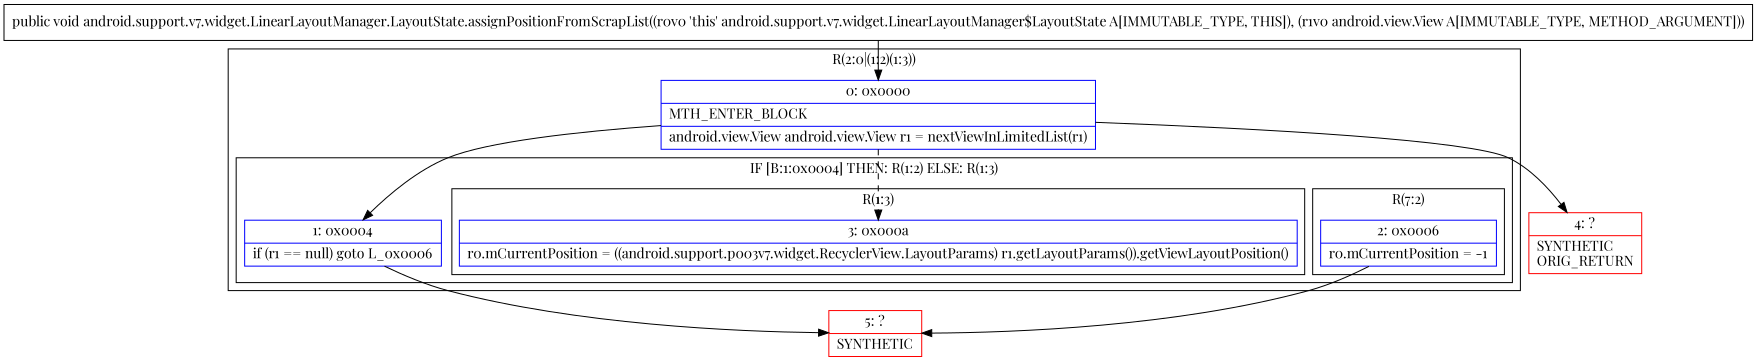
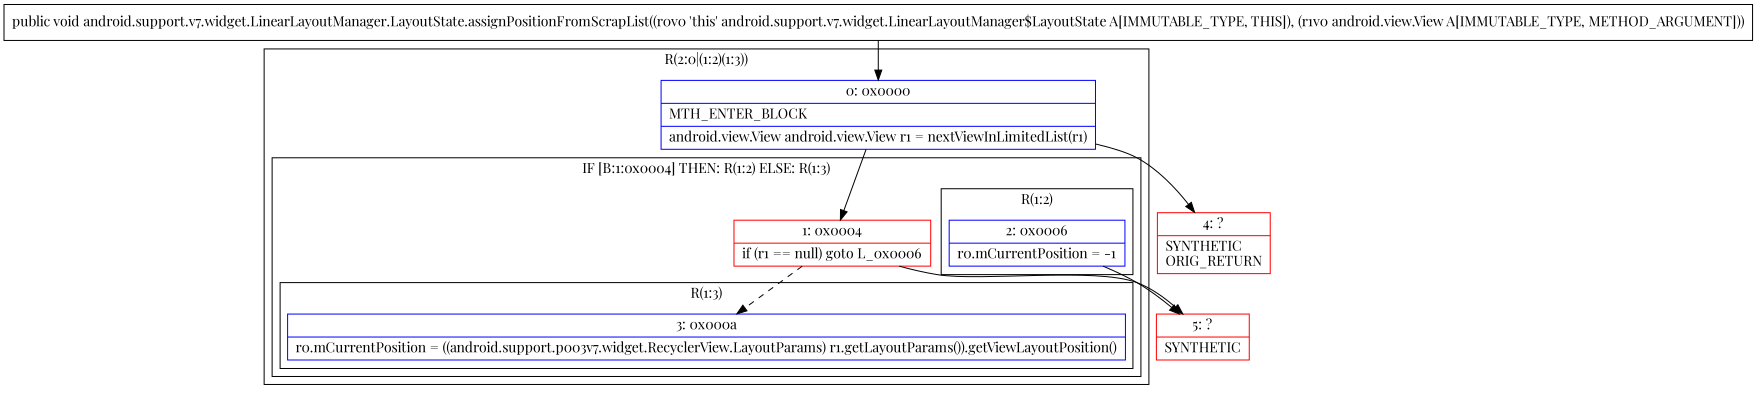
(878, 180) -> (771, 289)
(1409, 200) -> (1037, 200)
(343, 243) -> (832, 243)
